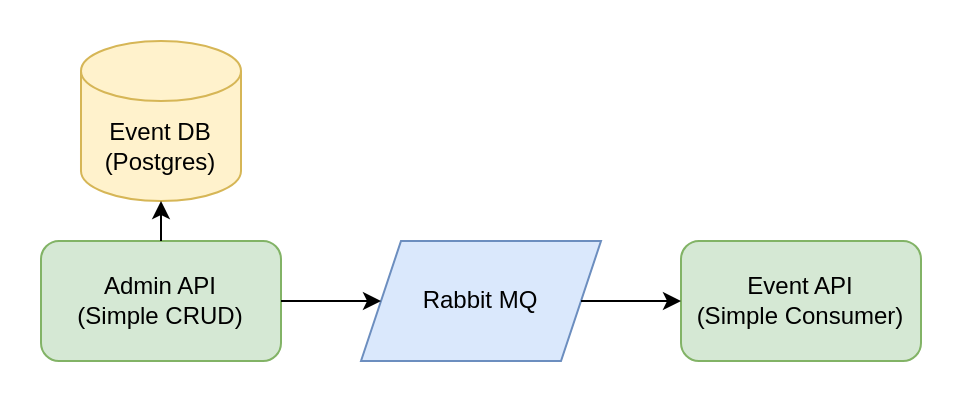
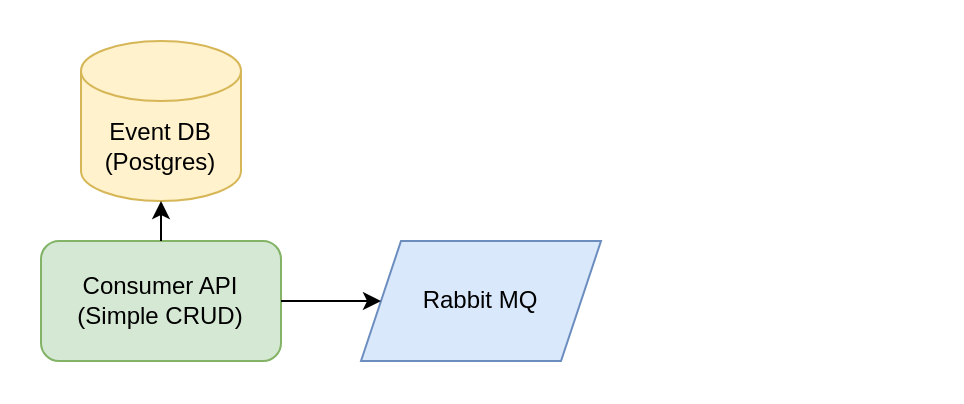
(161, 301) -> (161, 301)
(624, 301) -> none
(801, 301) -> none
